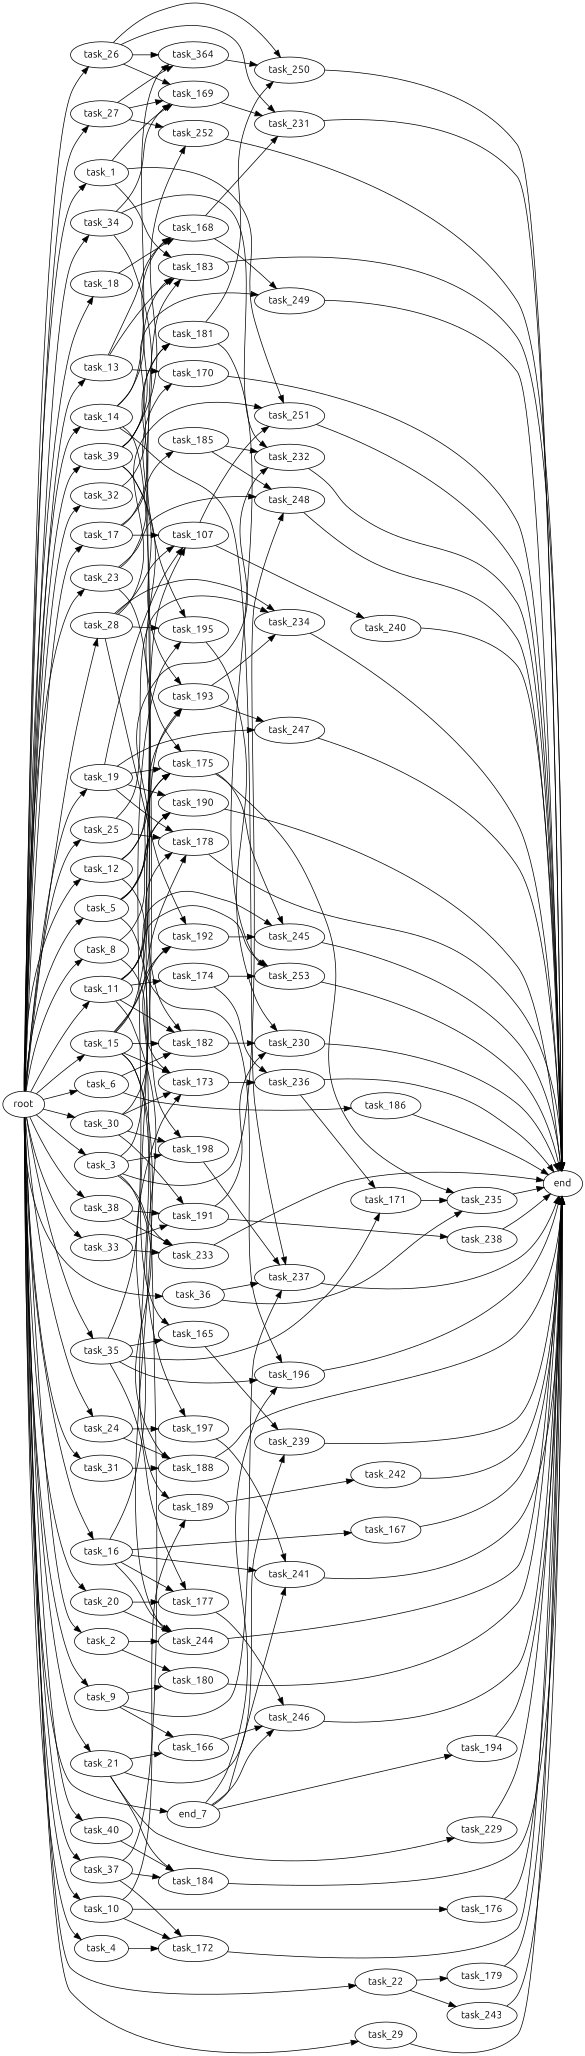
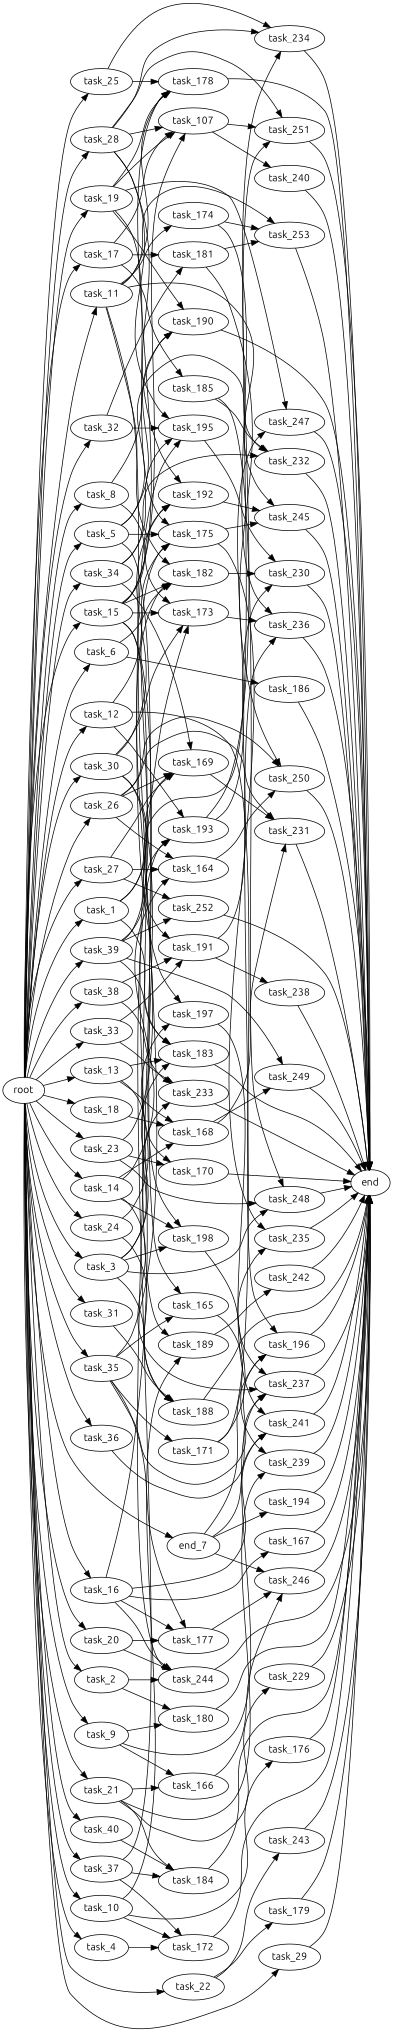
(193, 55) -> (193, 869)
none -> (142, 428)
(335, 1139) -> (247, 1043)
(343, 1291) -> none
